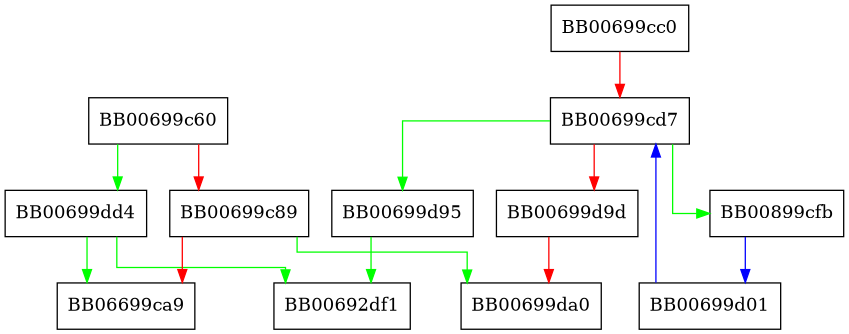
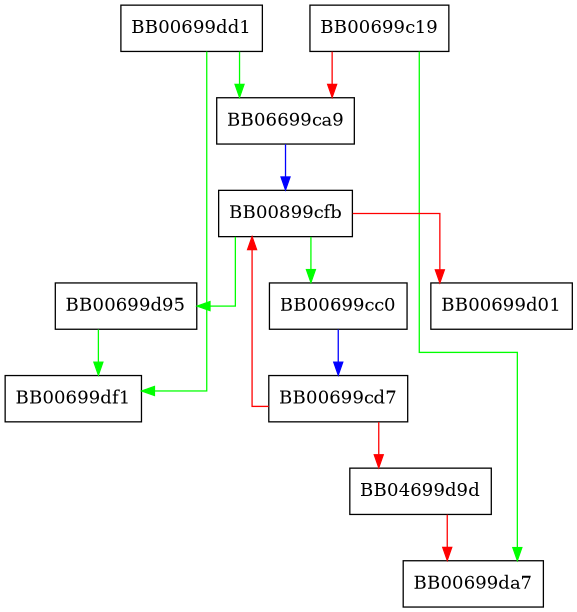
(620, 68) -> (338, 346)
(158, 121) -> none
(448, 121) -> (235, 284)
none -> (286, 161)
(673, 191) -> (252, 336)
(76, 213) -> (192, 28)
(239, 213) -> (379, 28)
(567, 213) -> (421, 491)
(656, 220) -> none
none -> (311, 253)
(745, 253) -> (428, 213)
(342, 306) -> (73, 399)
(531, 306) -> (473, 584)
